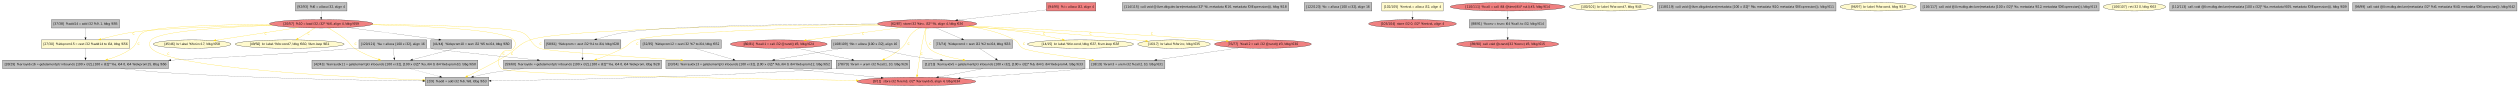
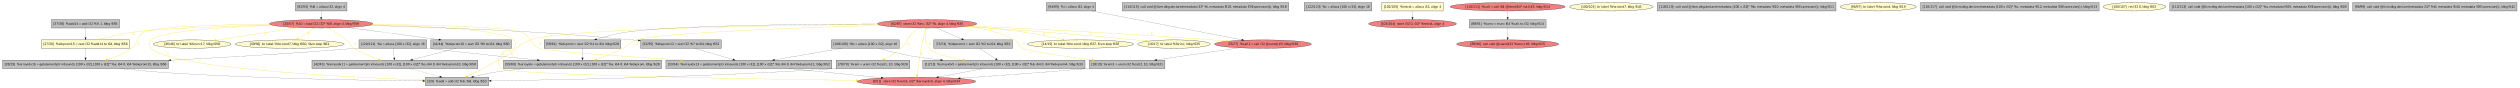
(1071, 7) -> (1071, 7)
(1002, 15) -> (1167, 25)
none -> (497, 30)
(779, 44) -> none
